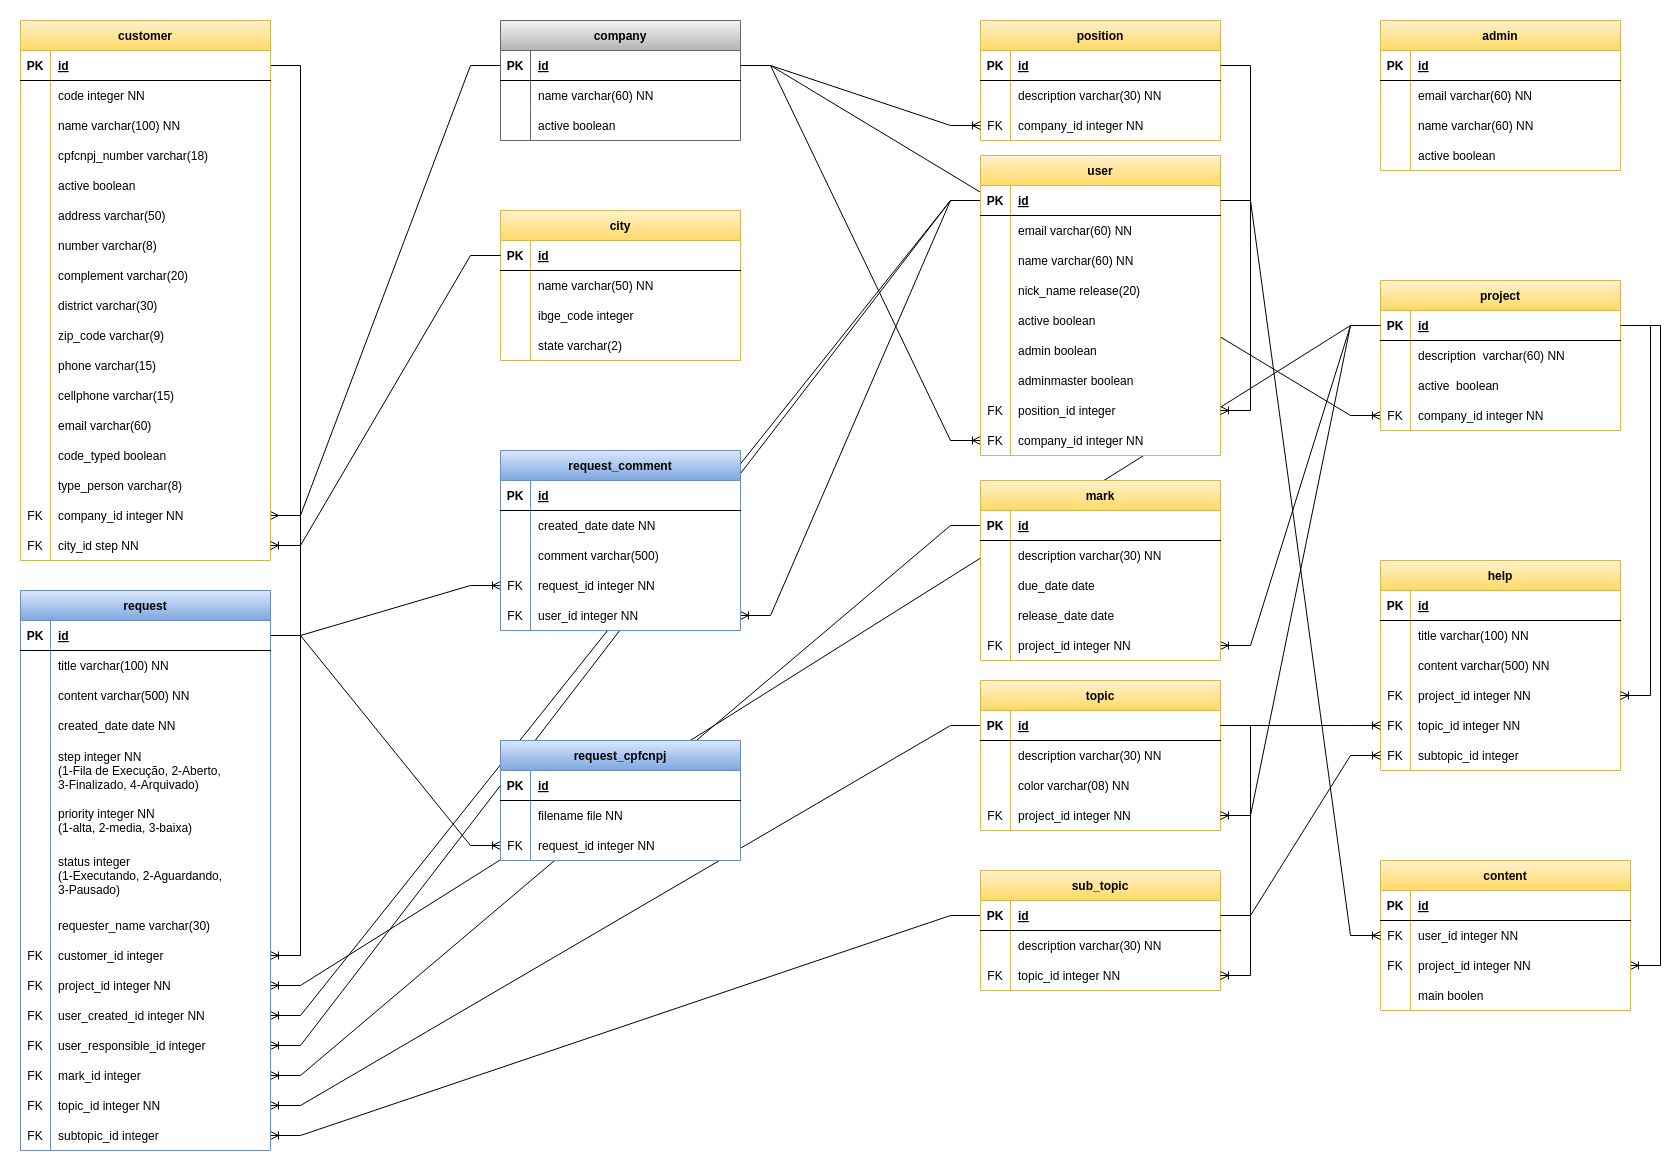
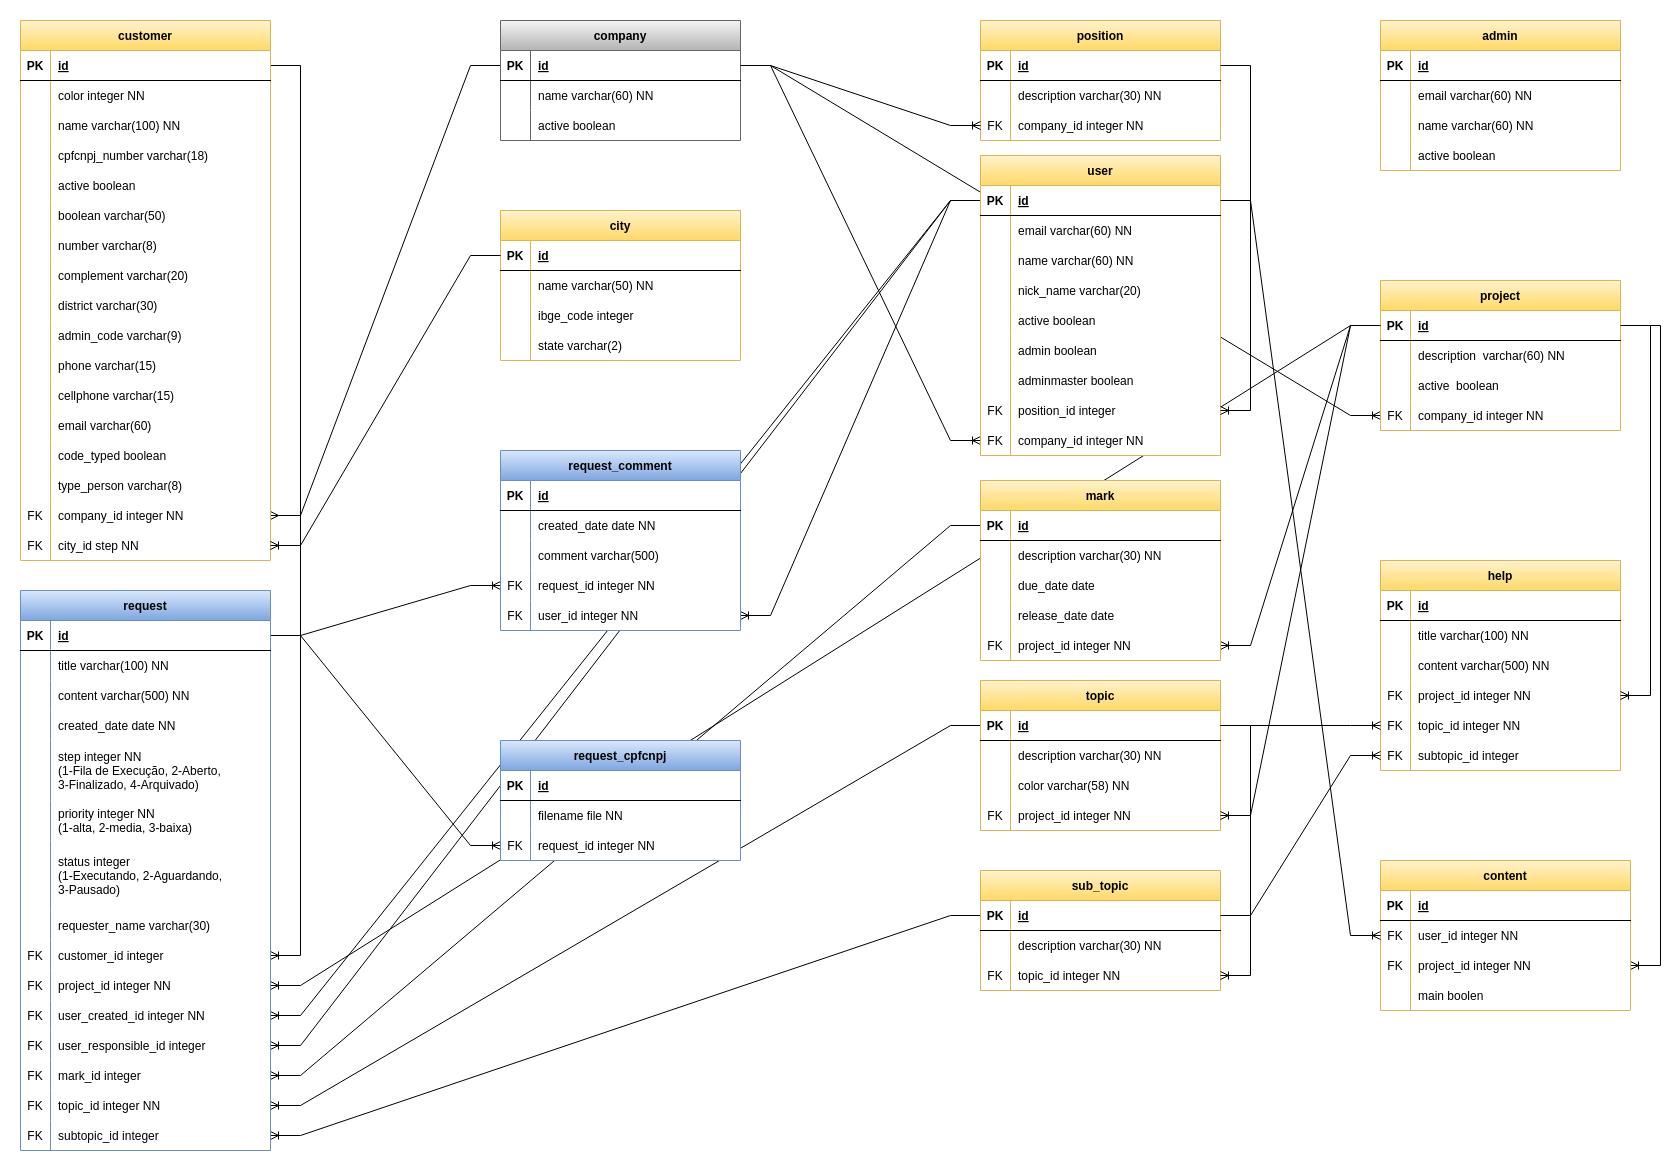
(104, 96) -> (106, 96)
(120, 216) -> (119, 216)
(1084, 291) -> (1085, 291)
(119, 336) -> (125, 336)
(1081, 786) -> (1081, 786)
